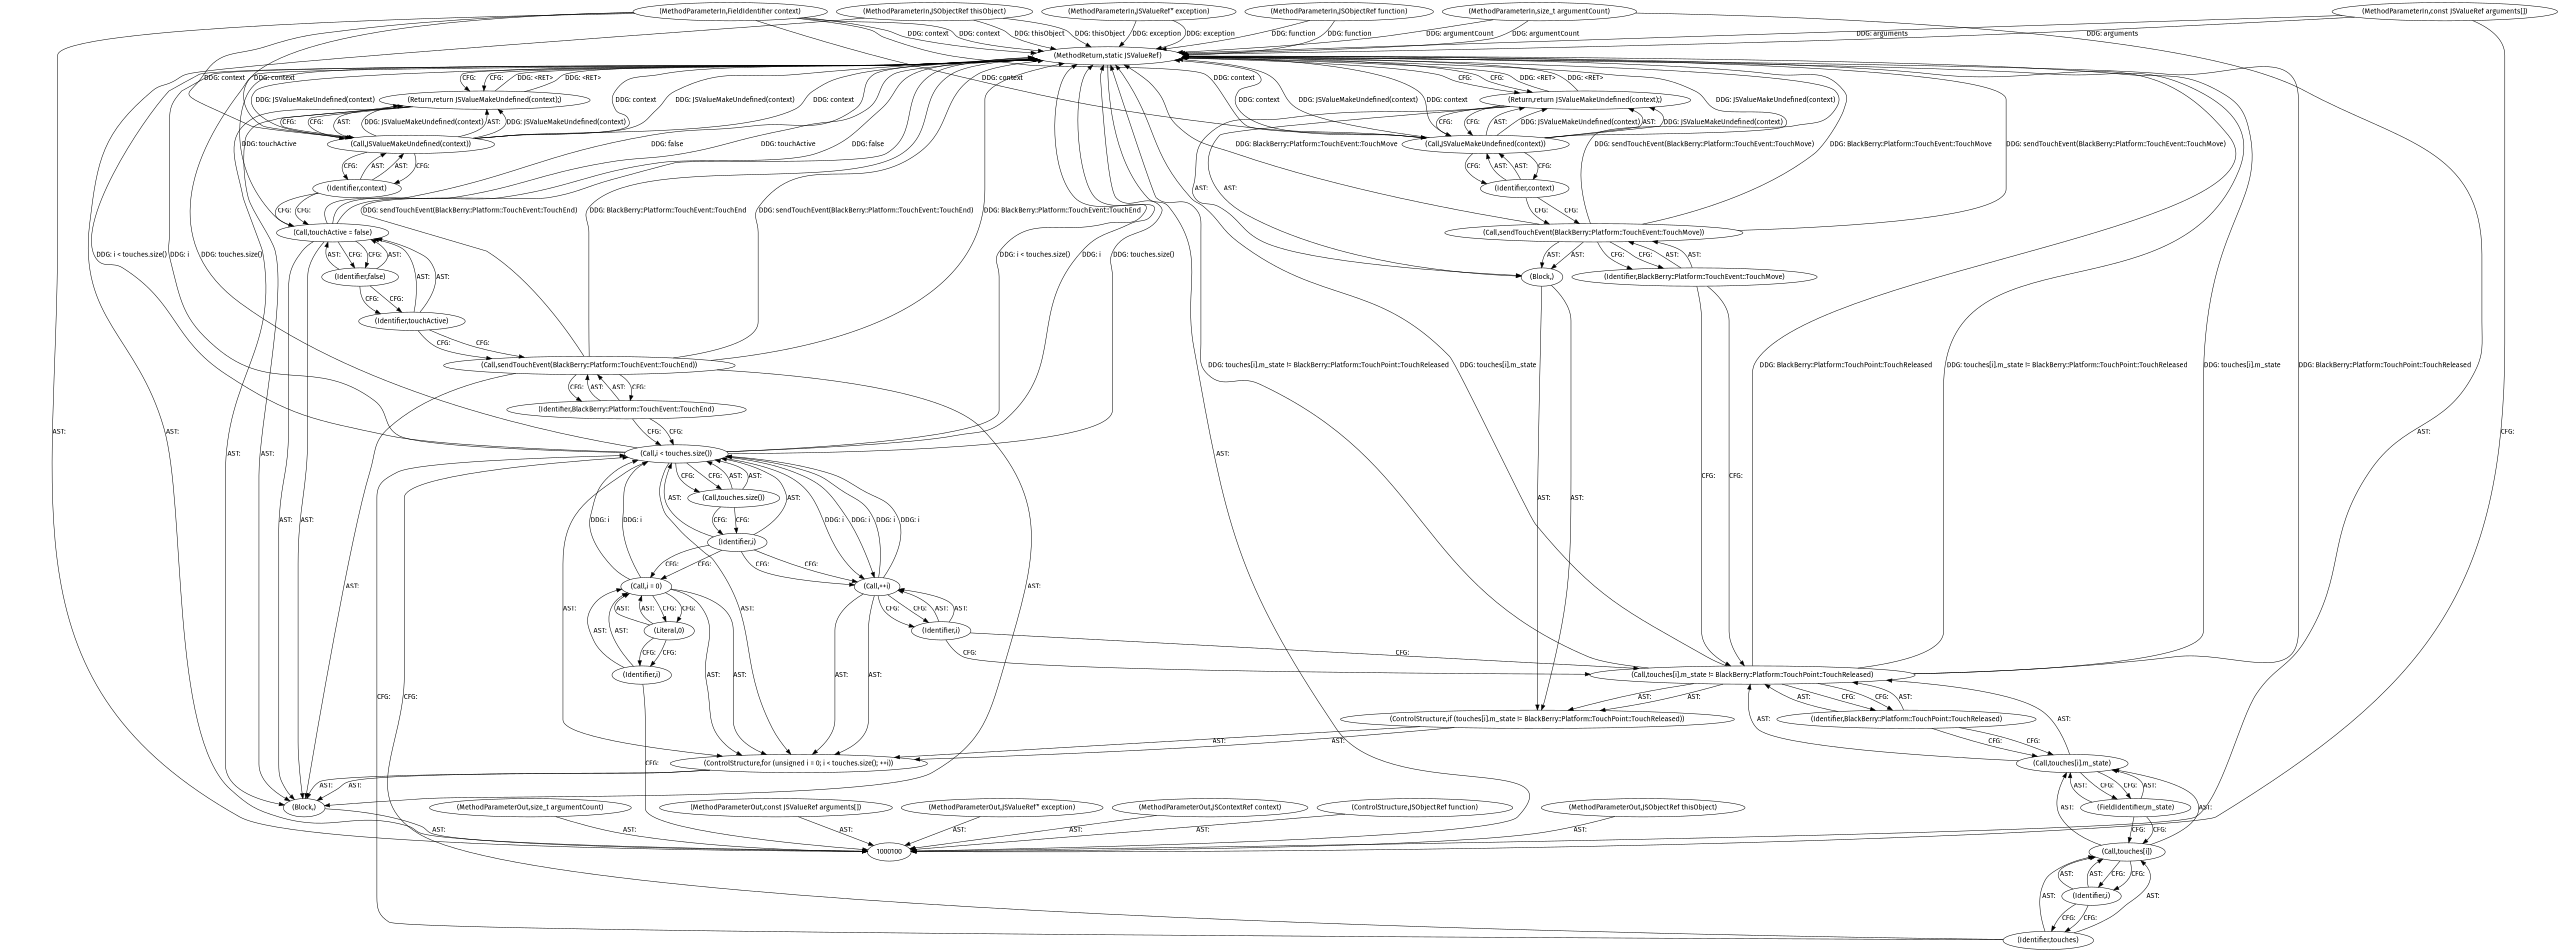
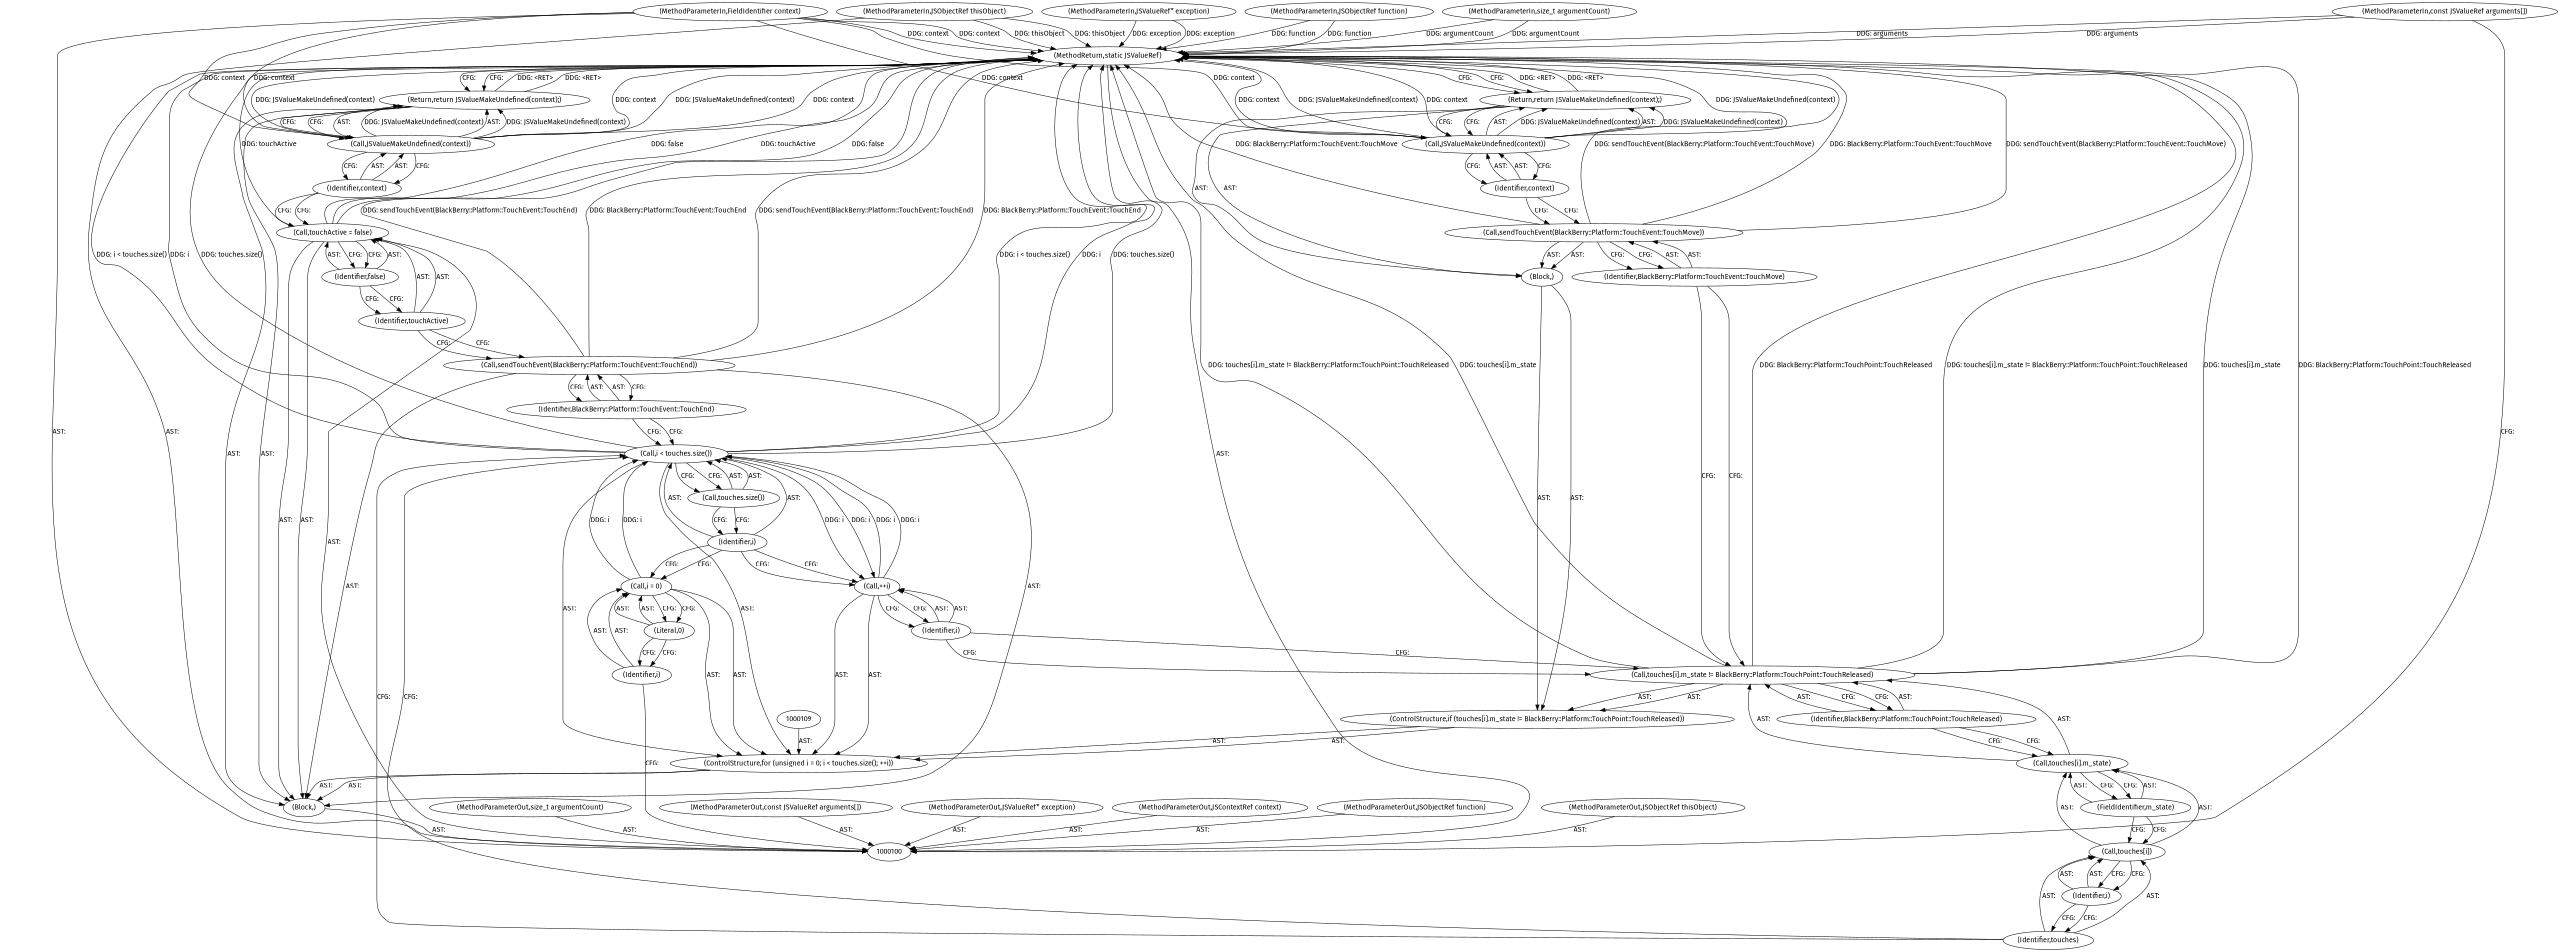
(2268, 679) -> (342, 689)
none -> (799, 719)
(1415, 808) -> (1415, 808)
